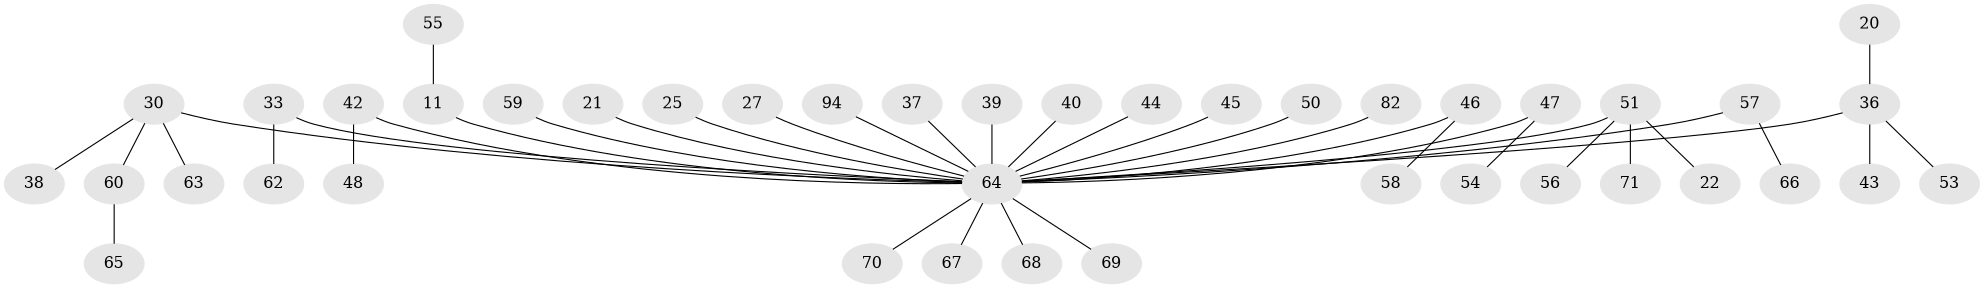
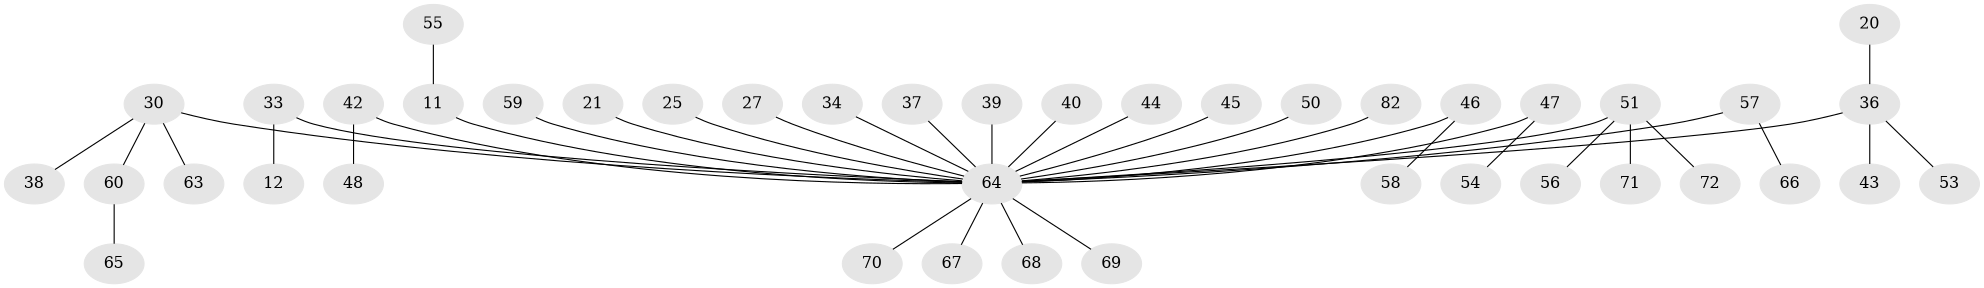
(832, 104) -> (832, 104)
(274, 184) -> (274, 184)
(1710, 184) -> (1710, 184)
